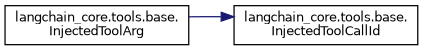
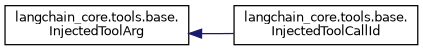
(205, 17) -> (218, 34)
